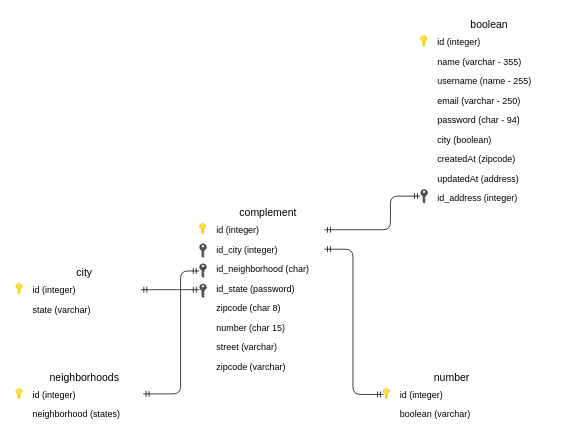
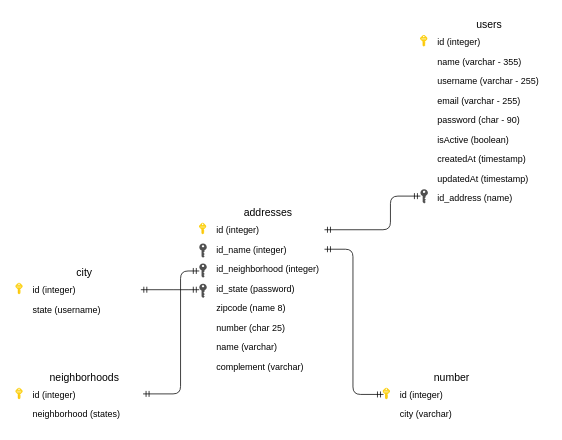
(489, 25) -> (489, 25)
(487, 81) -> (494, 81)
(484, 101) -> (484, 101)
(484, 120) -> (484, 120)
(469, 140) -> (478, 140)
(483, 159) -> (488, 159)
(484, 179) -> (488, 179)
(484, 198) -> (478, 198)
(268, 213) -> (268, 213)
(254, 250) -> (255, 250)
(268, 269) -> (274, 269)
(253, 308) -> (253, 308)
(69, 310) -> (71, 310)
(254, 328) -> (254, 328)
(255, 347) -> (250, 347)
(257, 367) -> (264, 367)
(440, 415) -> (433, 415)
